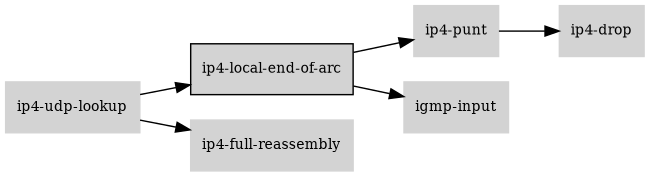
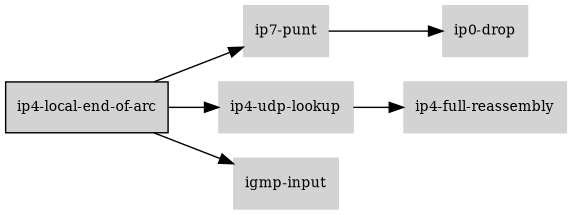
(456, 31) -> (286, 31)
(602, 31) -> (485, 31)
(158, 91) -> (186, 107)
